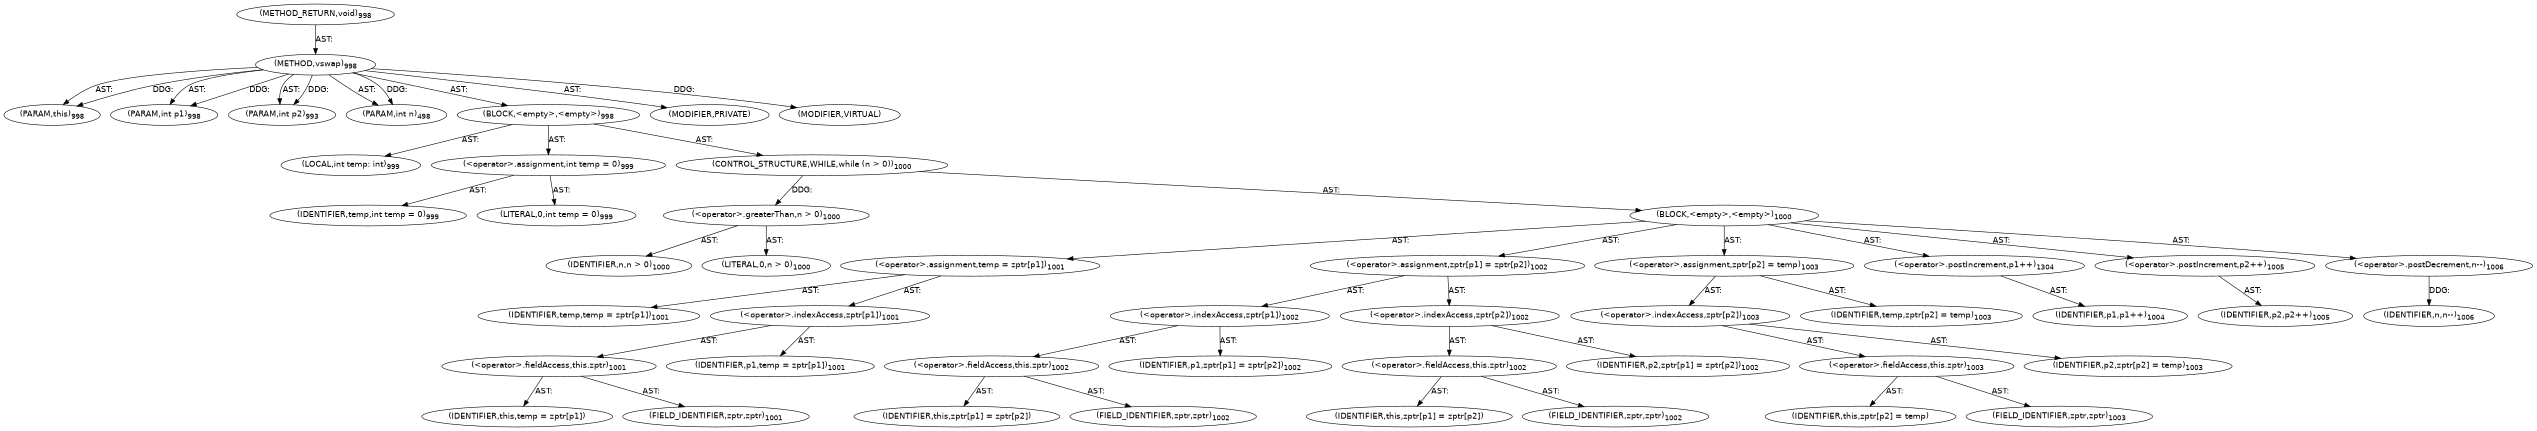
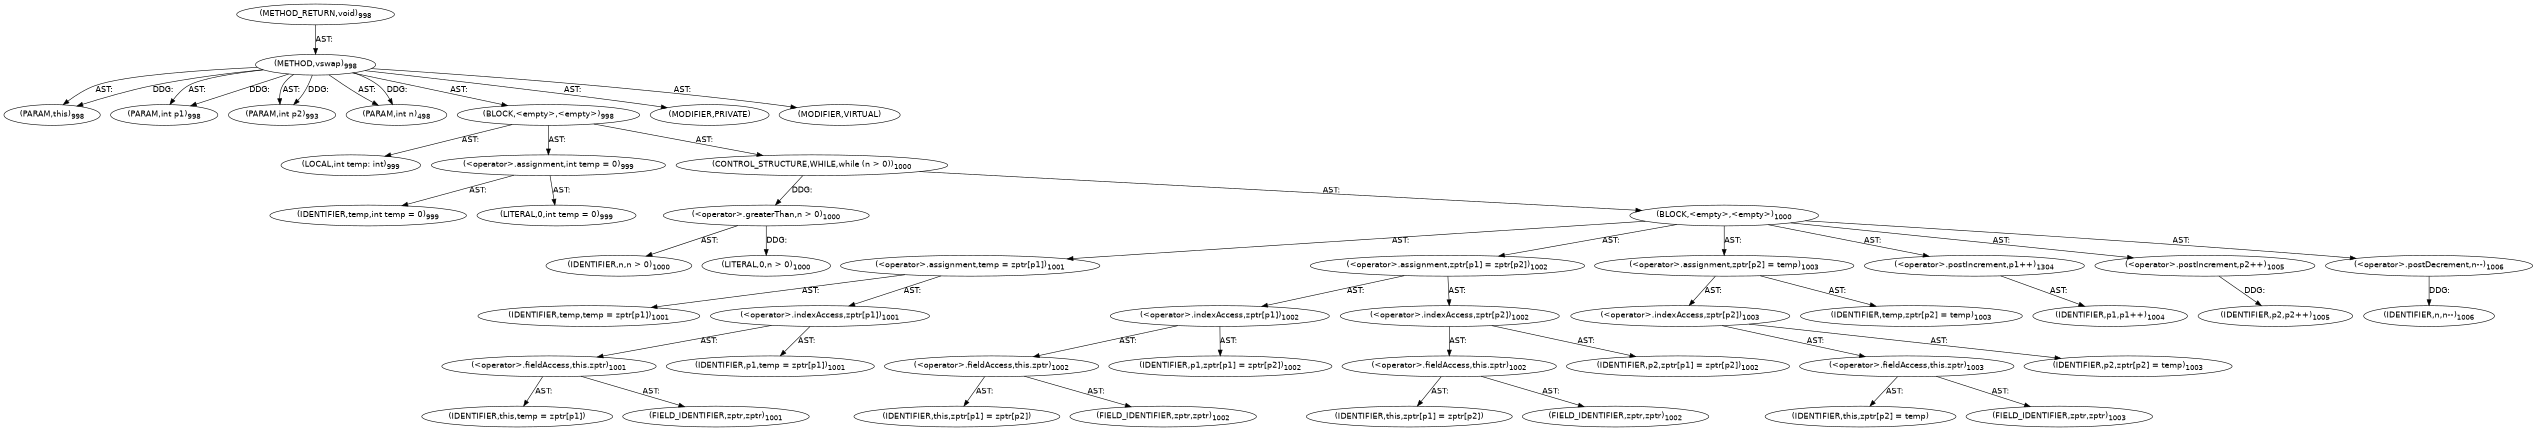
(686, 90) -> (684, 90)
(776, 241) -> (778, 241)
(2254, 291) -> (2256, 291)
